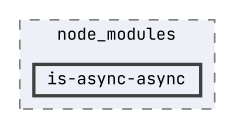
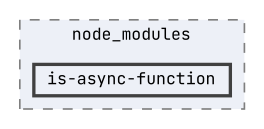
(117, 80) -> (132, 80)
